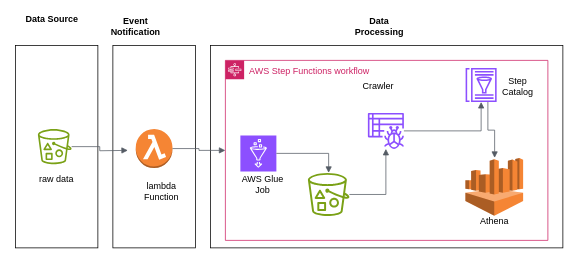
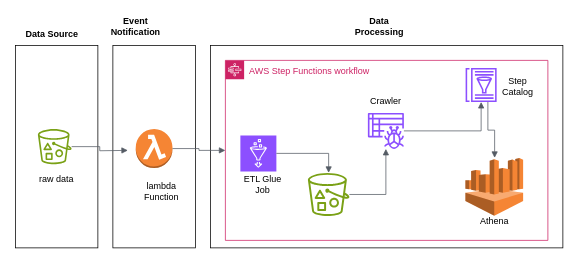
(52, 19) -> (52, 34)
(378, 87) -> (386, 102)
(263, 184) -> (263, 184)
